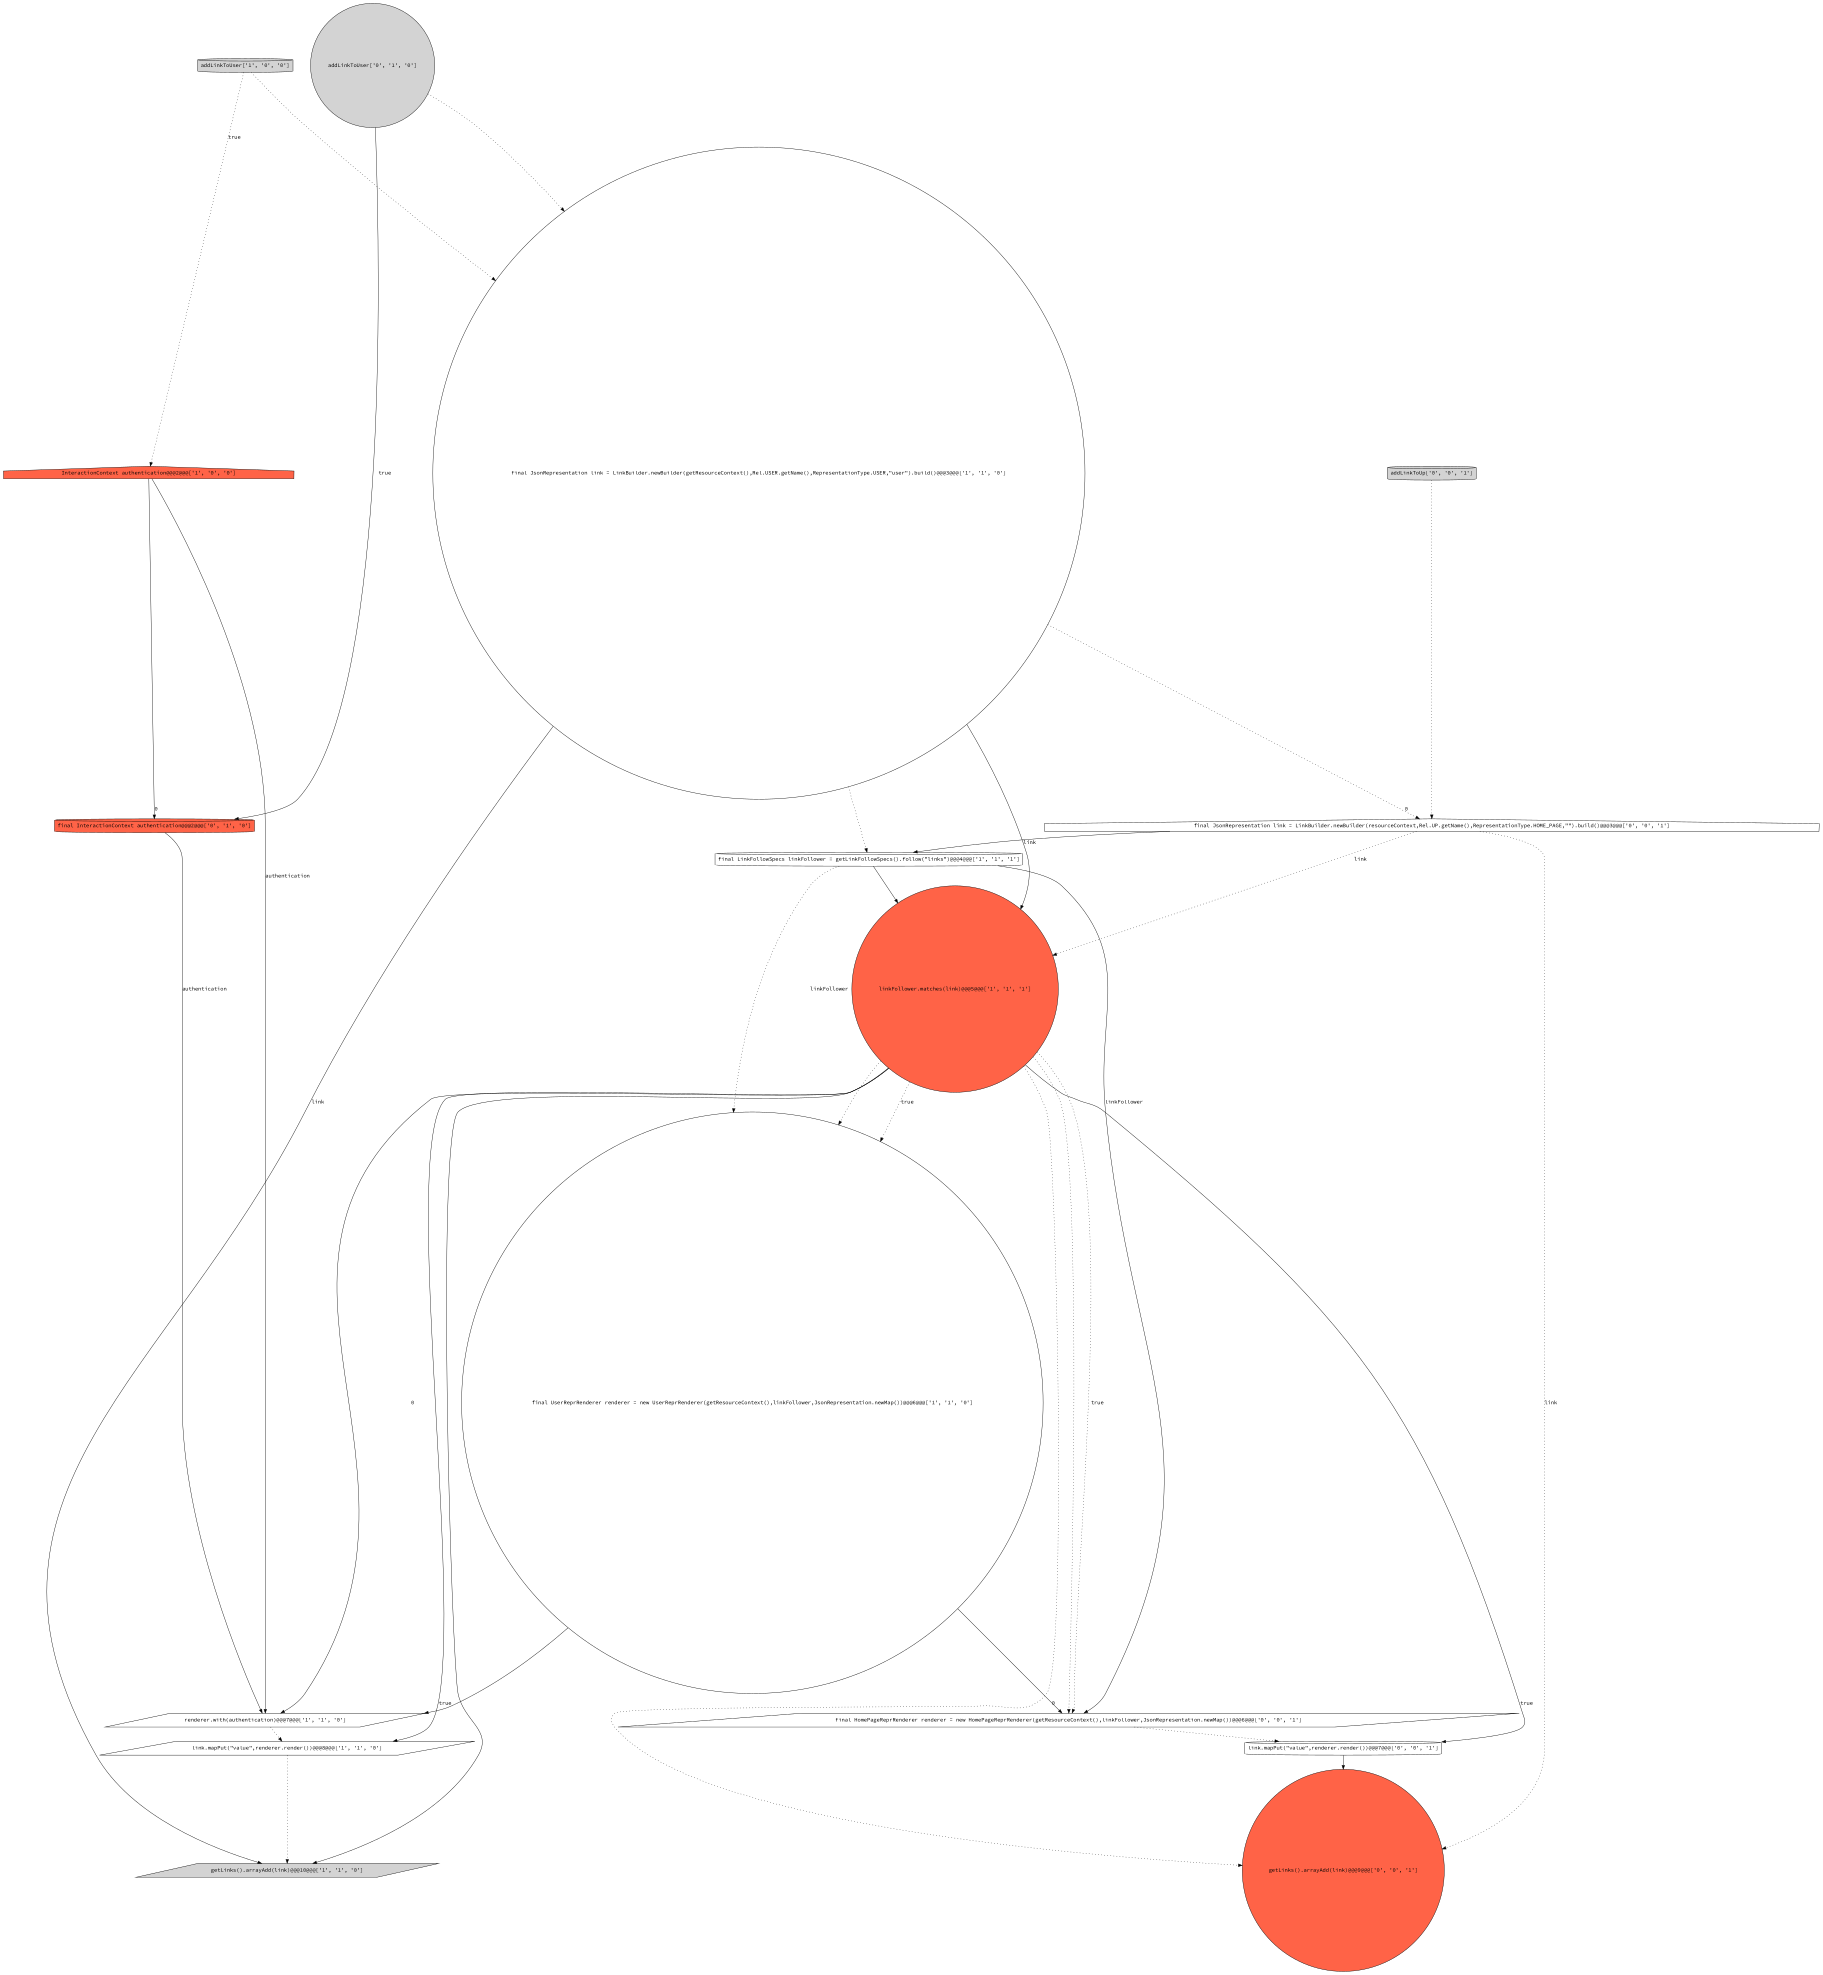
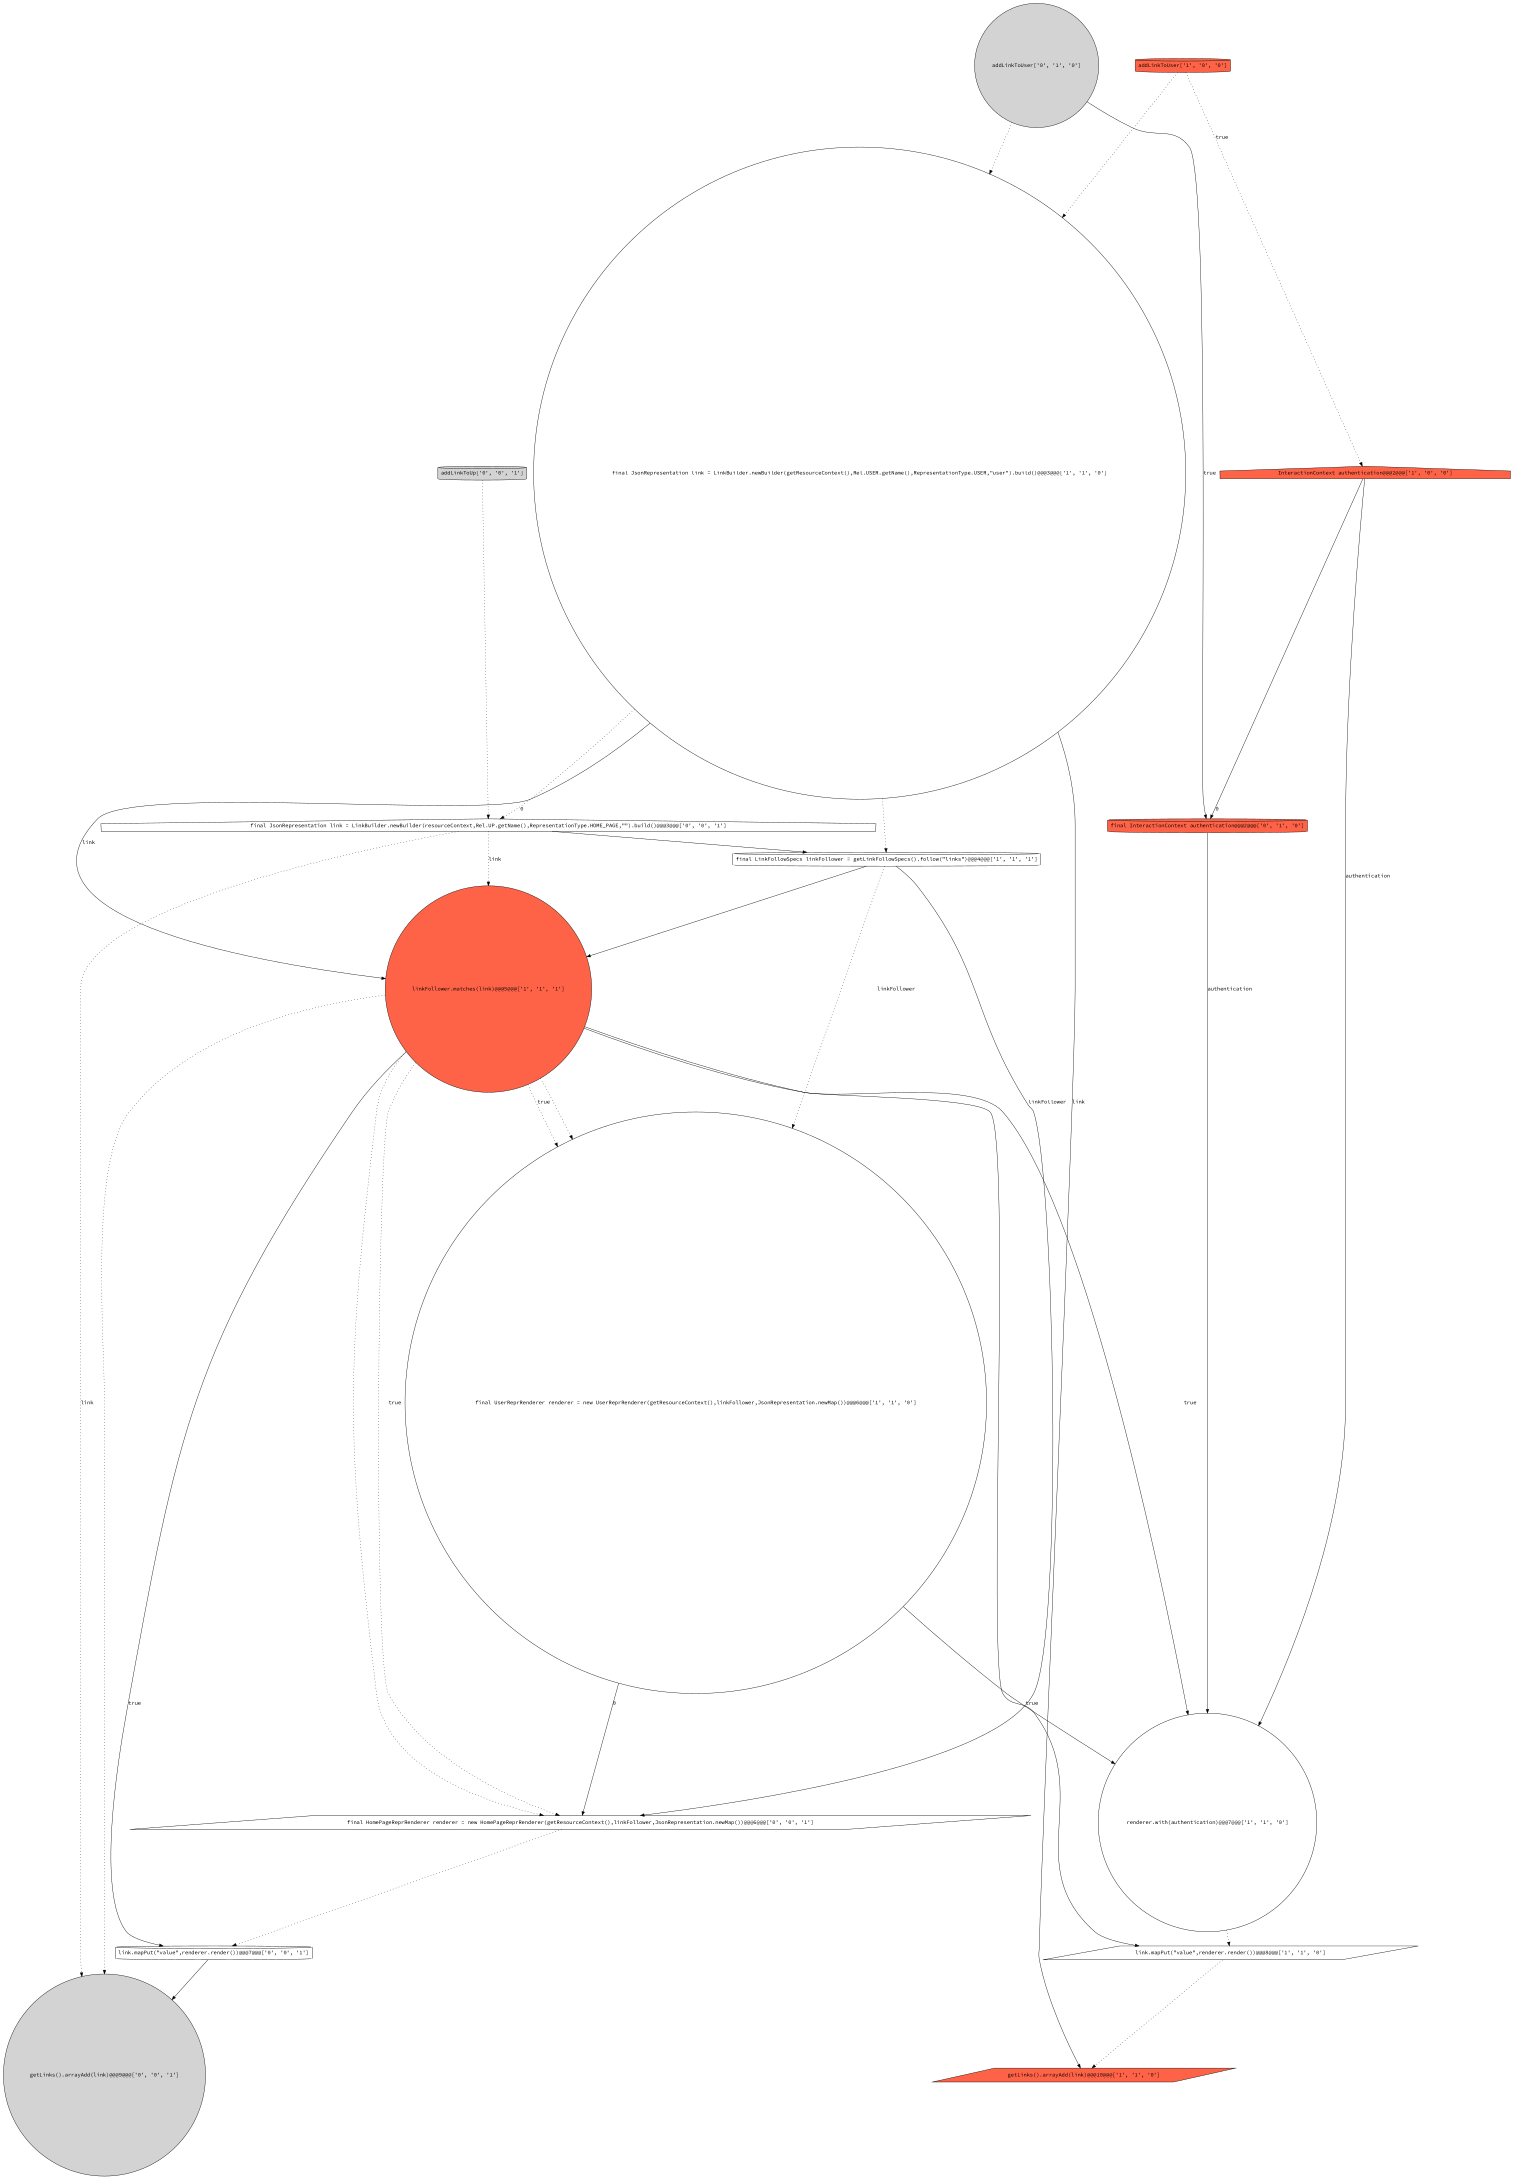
(245, 65) -> (1183, 65)
(447, 1316) -> none
(413, 1403) -> (1190, 1403)
(265, 1720) -> (1207, 1822)
(287, 1870) -> (1084, 2075)
(1343, 1870) -> (104, 2075)
